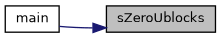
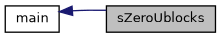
(76, 27) -> (89, 10)
